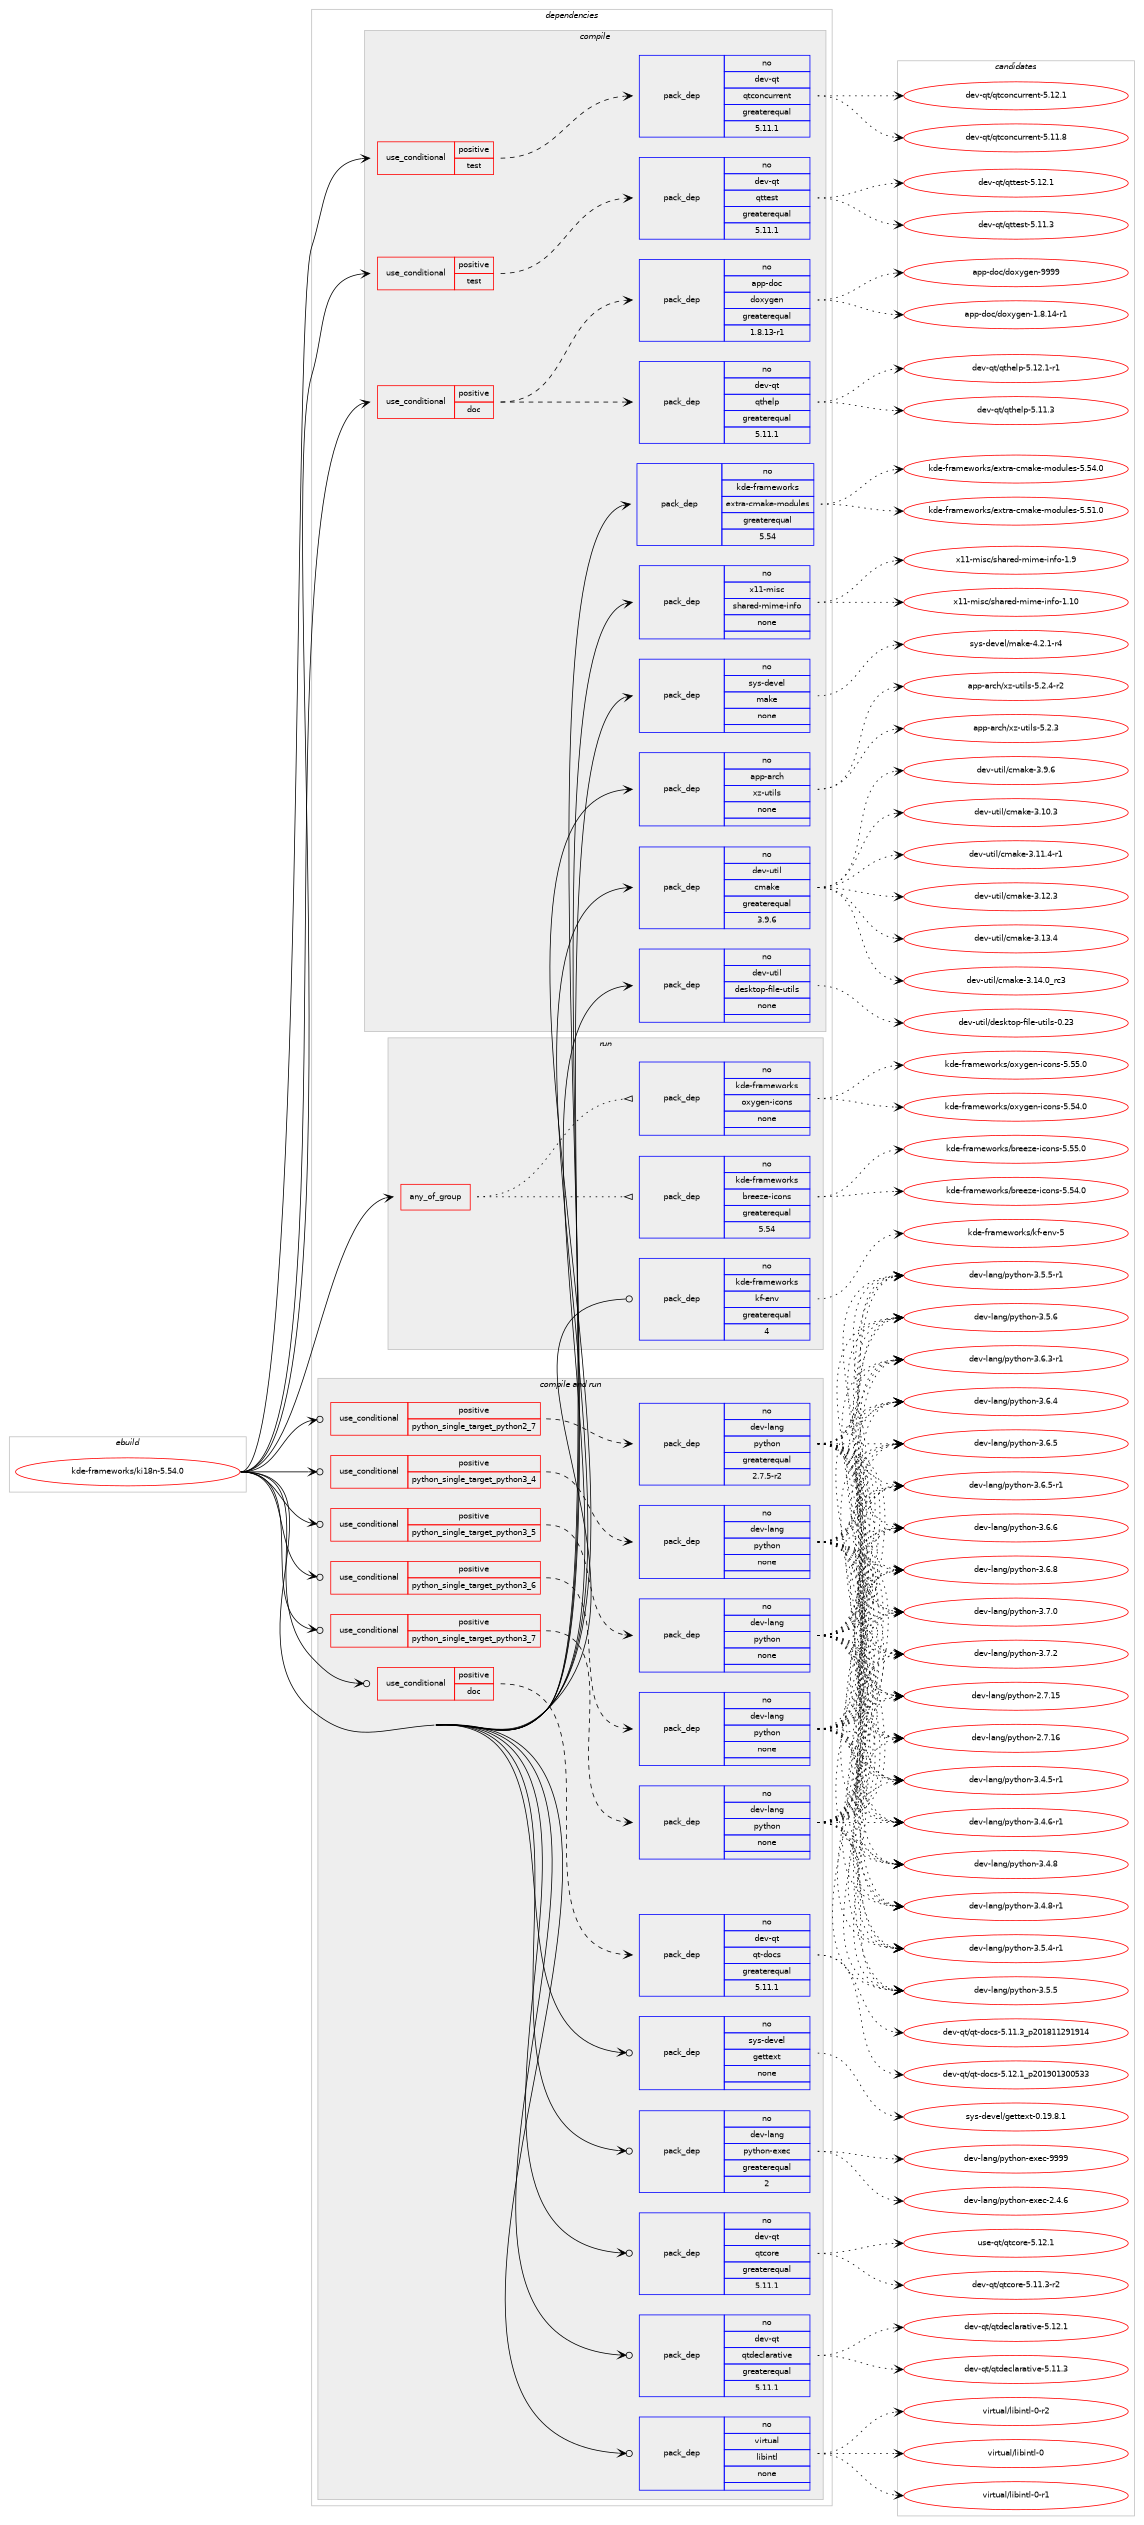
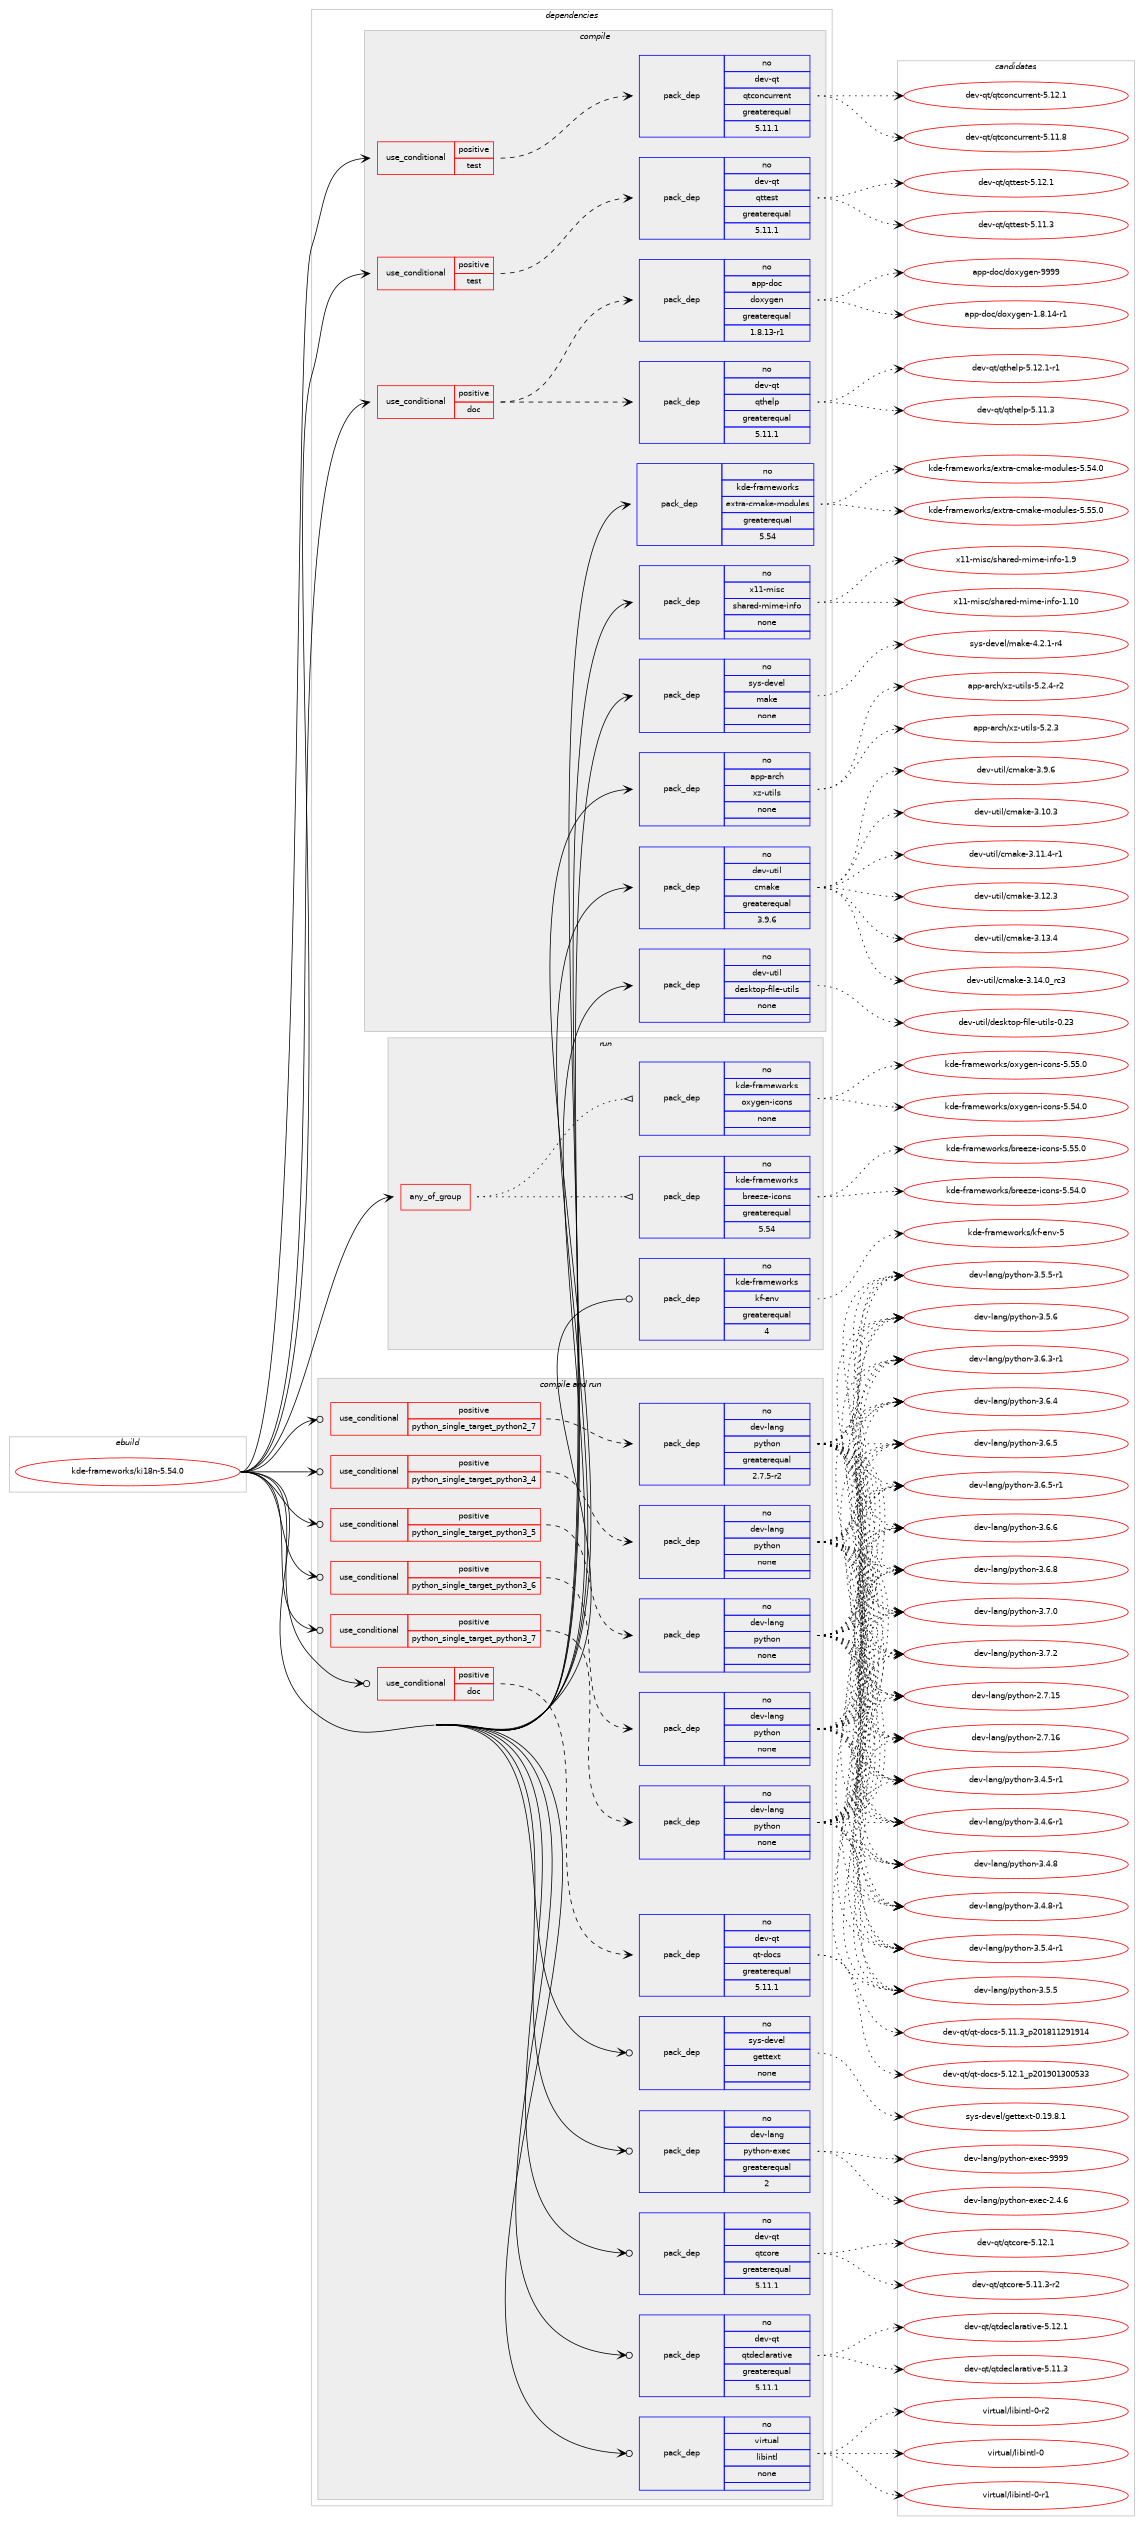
(1016, 511) -> (1016, 511)
(1016, 2243) -> (1016, 2243)
